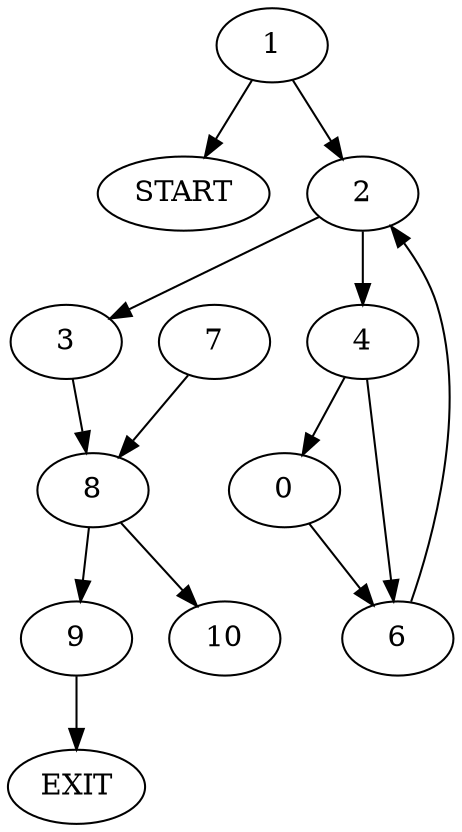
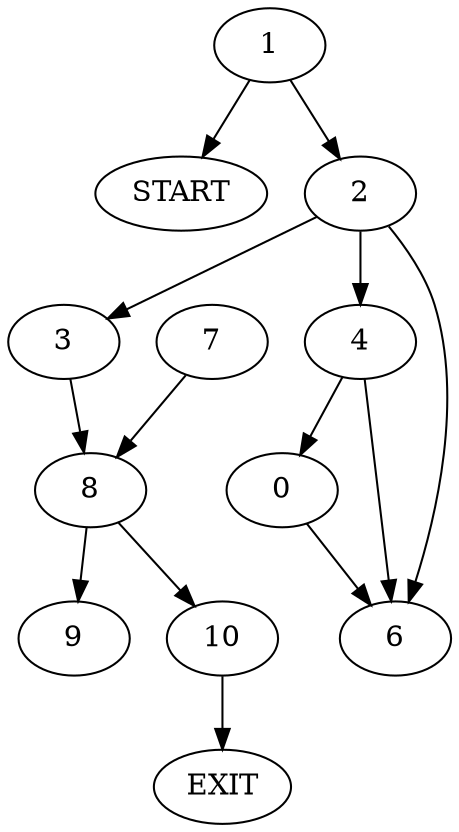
(449, 420) -> (447, 399)
(77, 703) -> (222, 703)
